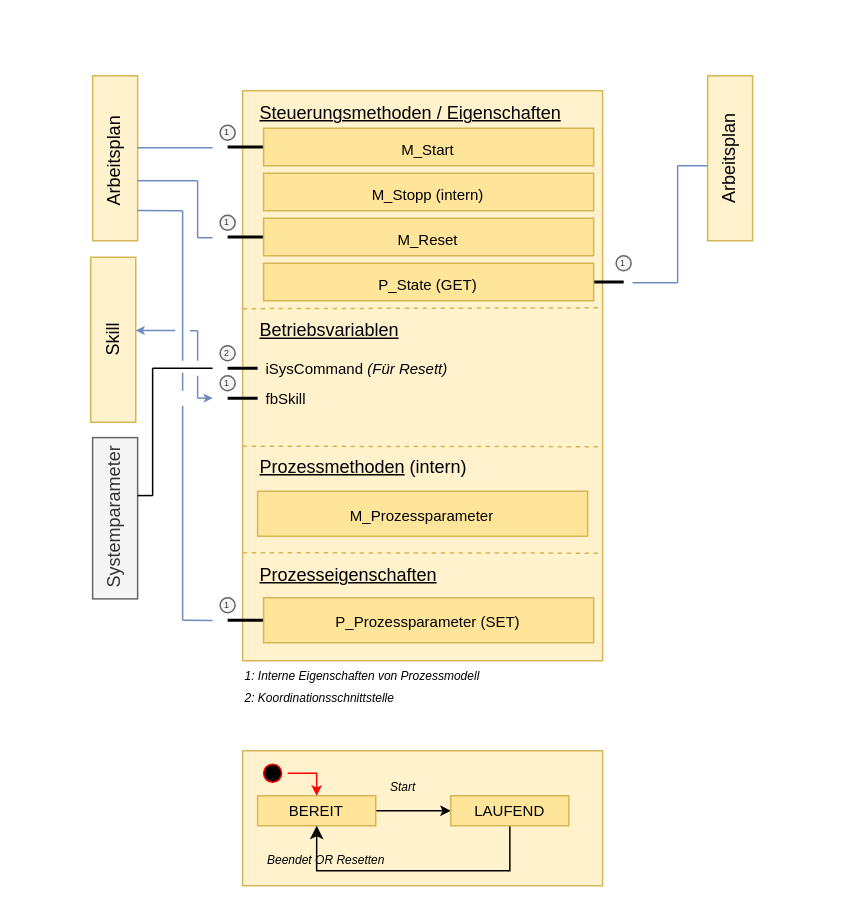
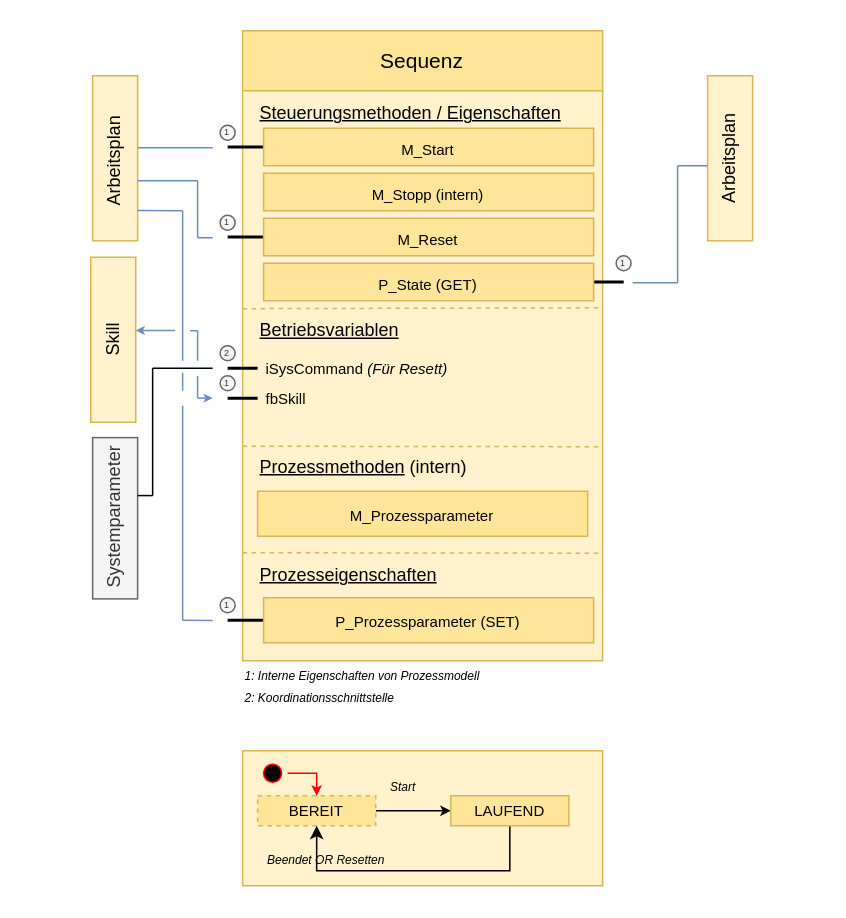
none -> (423, 61)
(317, 811) -> (317, 811)
